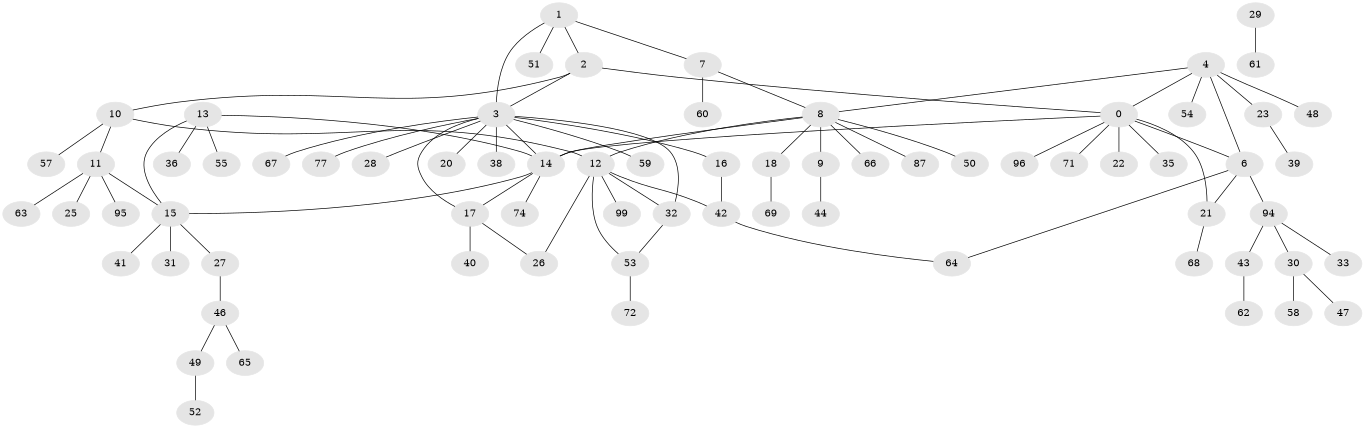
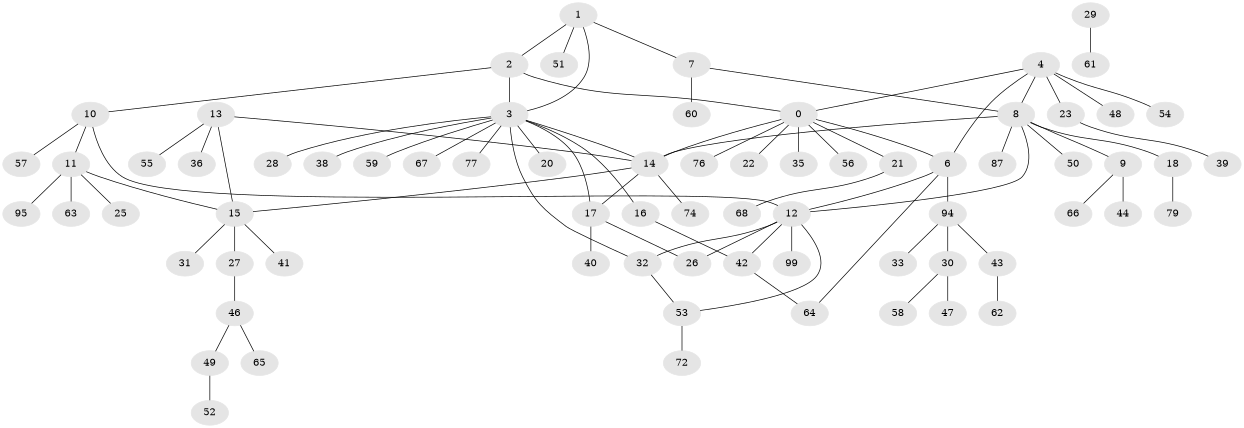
(846, 139) -> (1098, 189)
(1020, 164) -> (848, 164)
(1069, 164) -> (699, 164)
(1226, 189) -> (872, 193)
(771, 214) -> (1173, 214)
